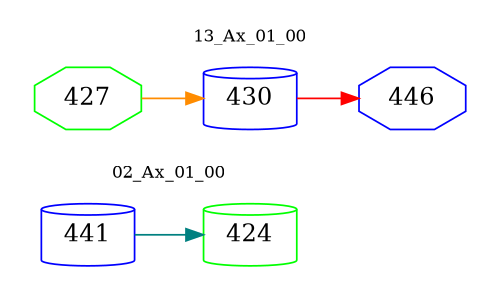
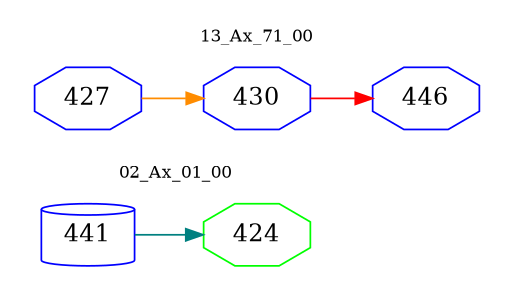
(250, 37) -> (257, 37)
(88, 98) -> (88, 98)
(250, 98) -> (257, 98)
(250, 235) -> (257, 235)
